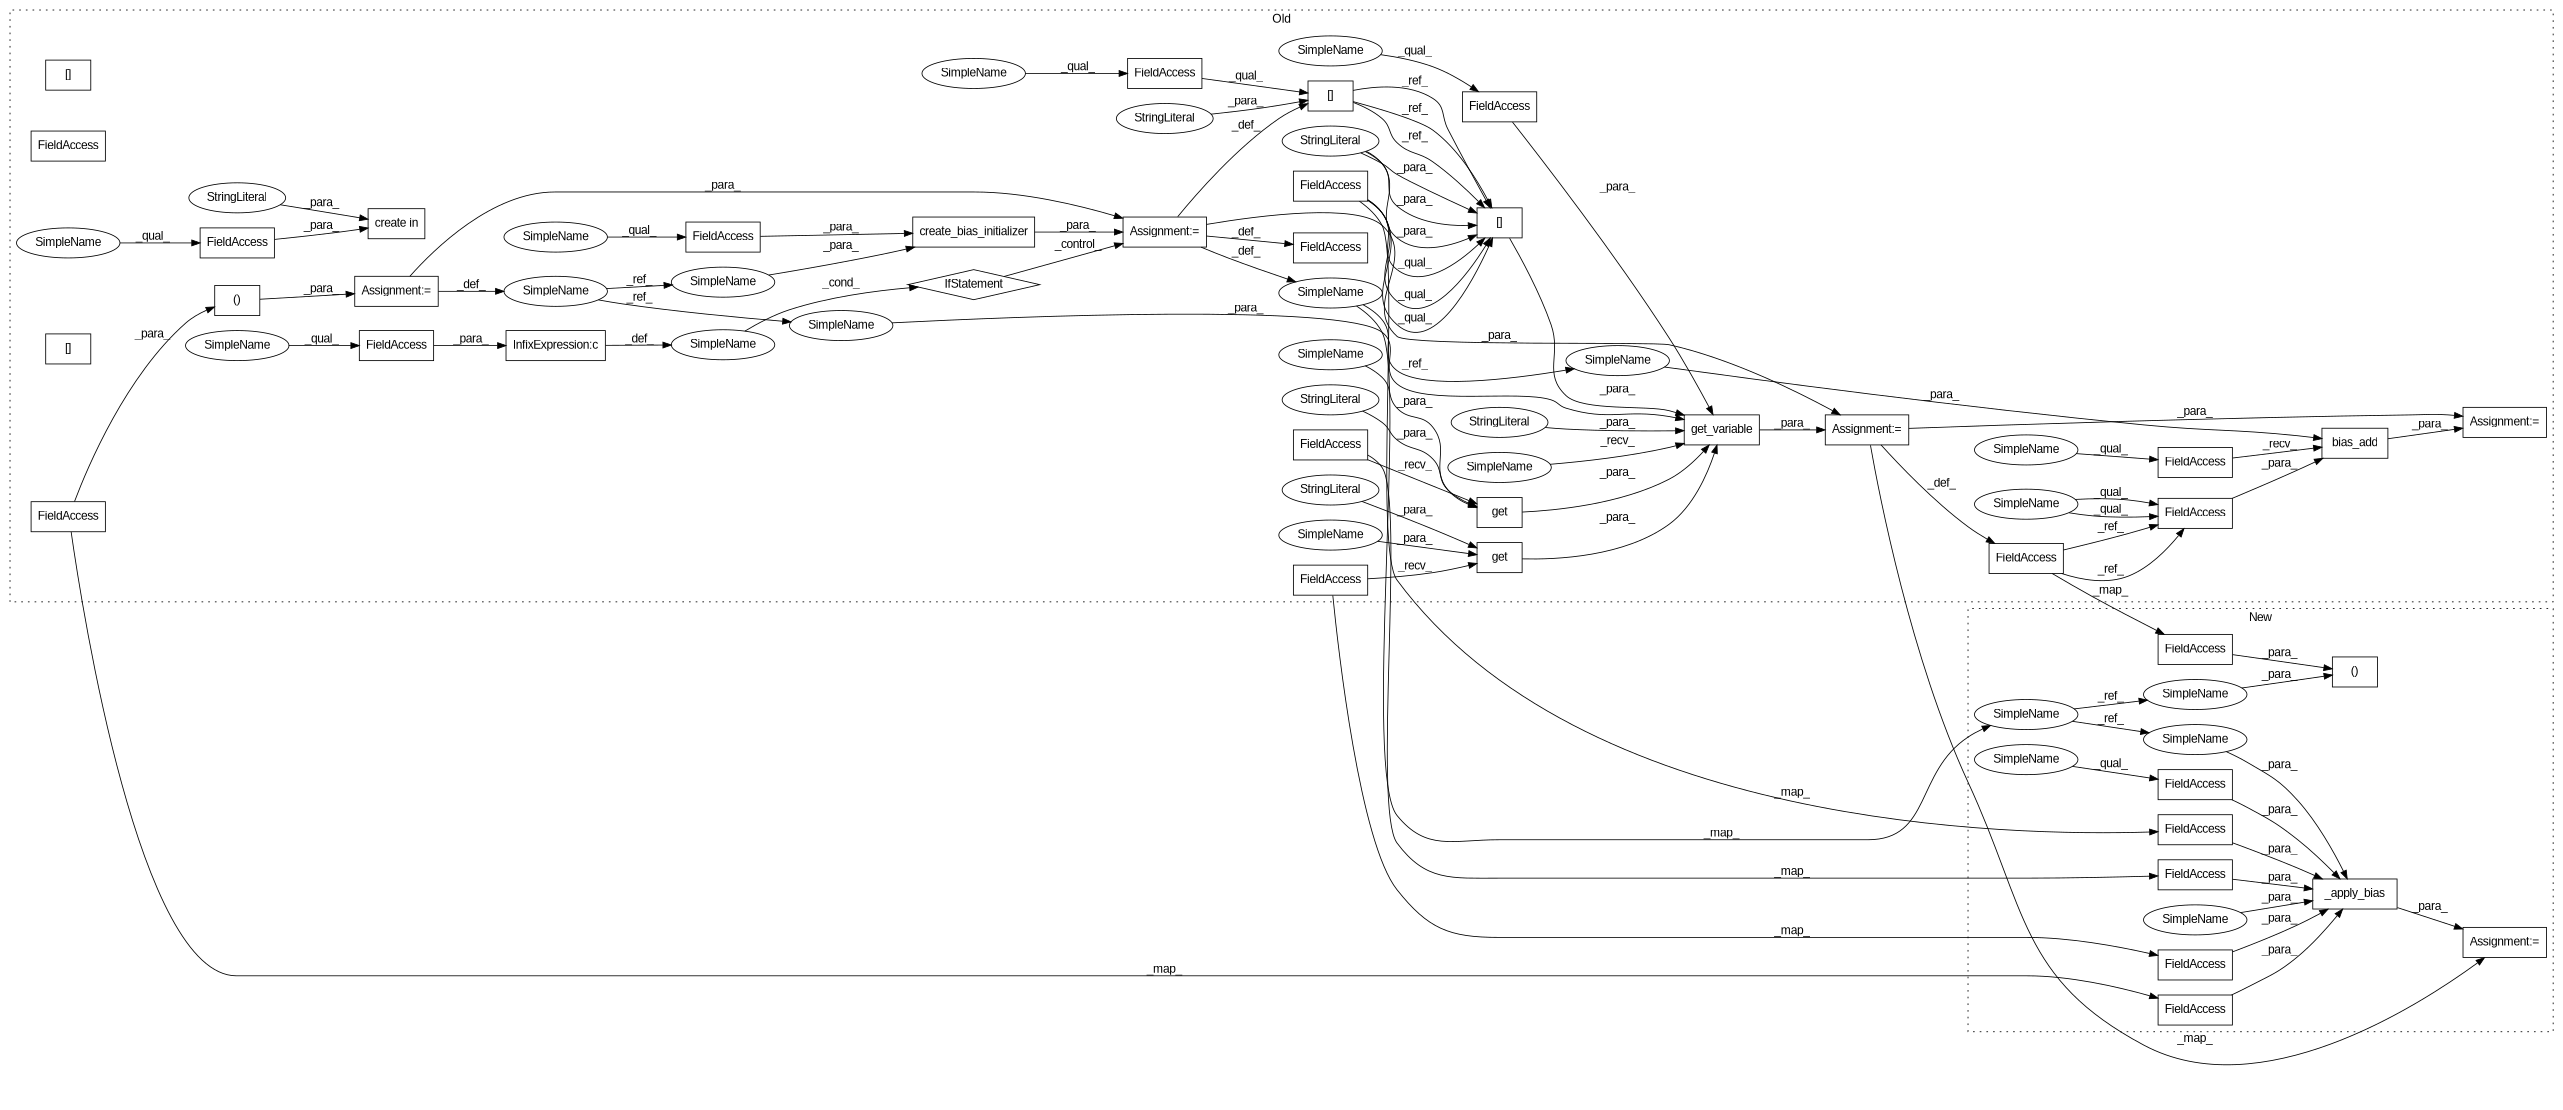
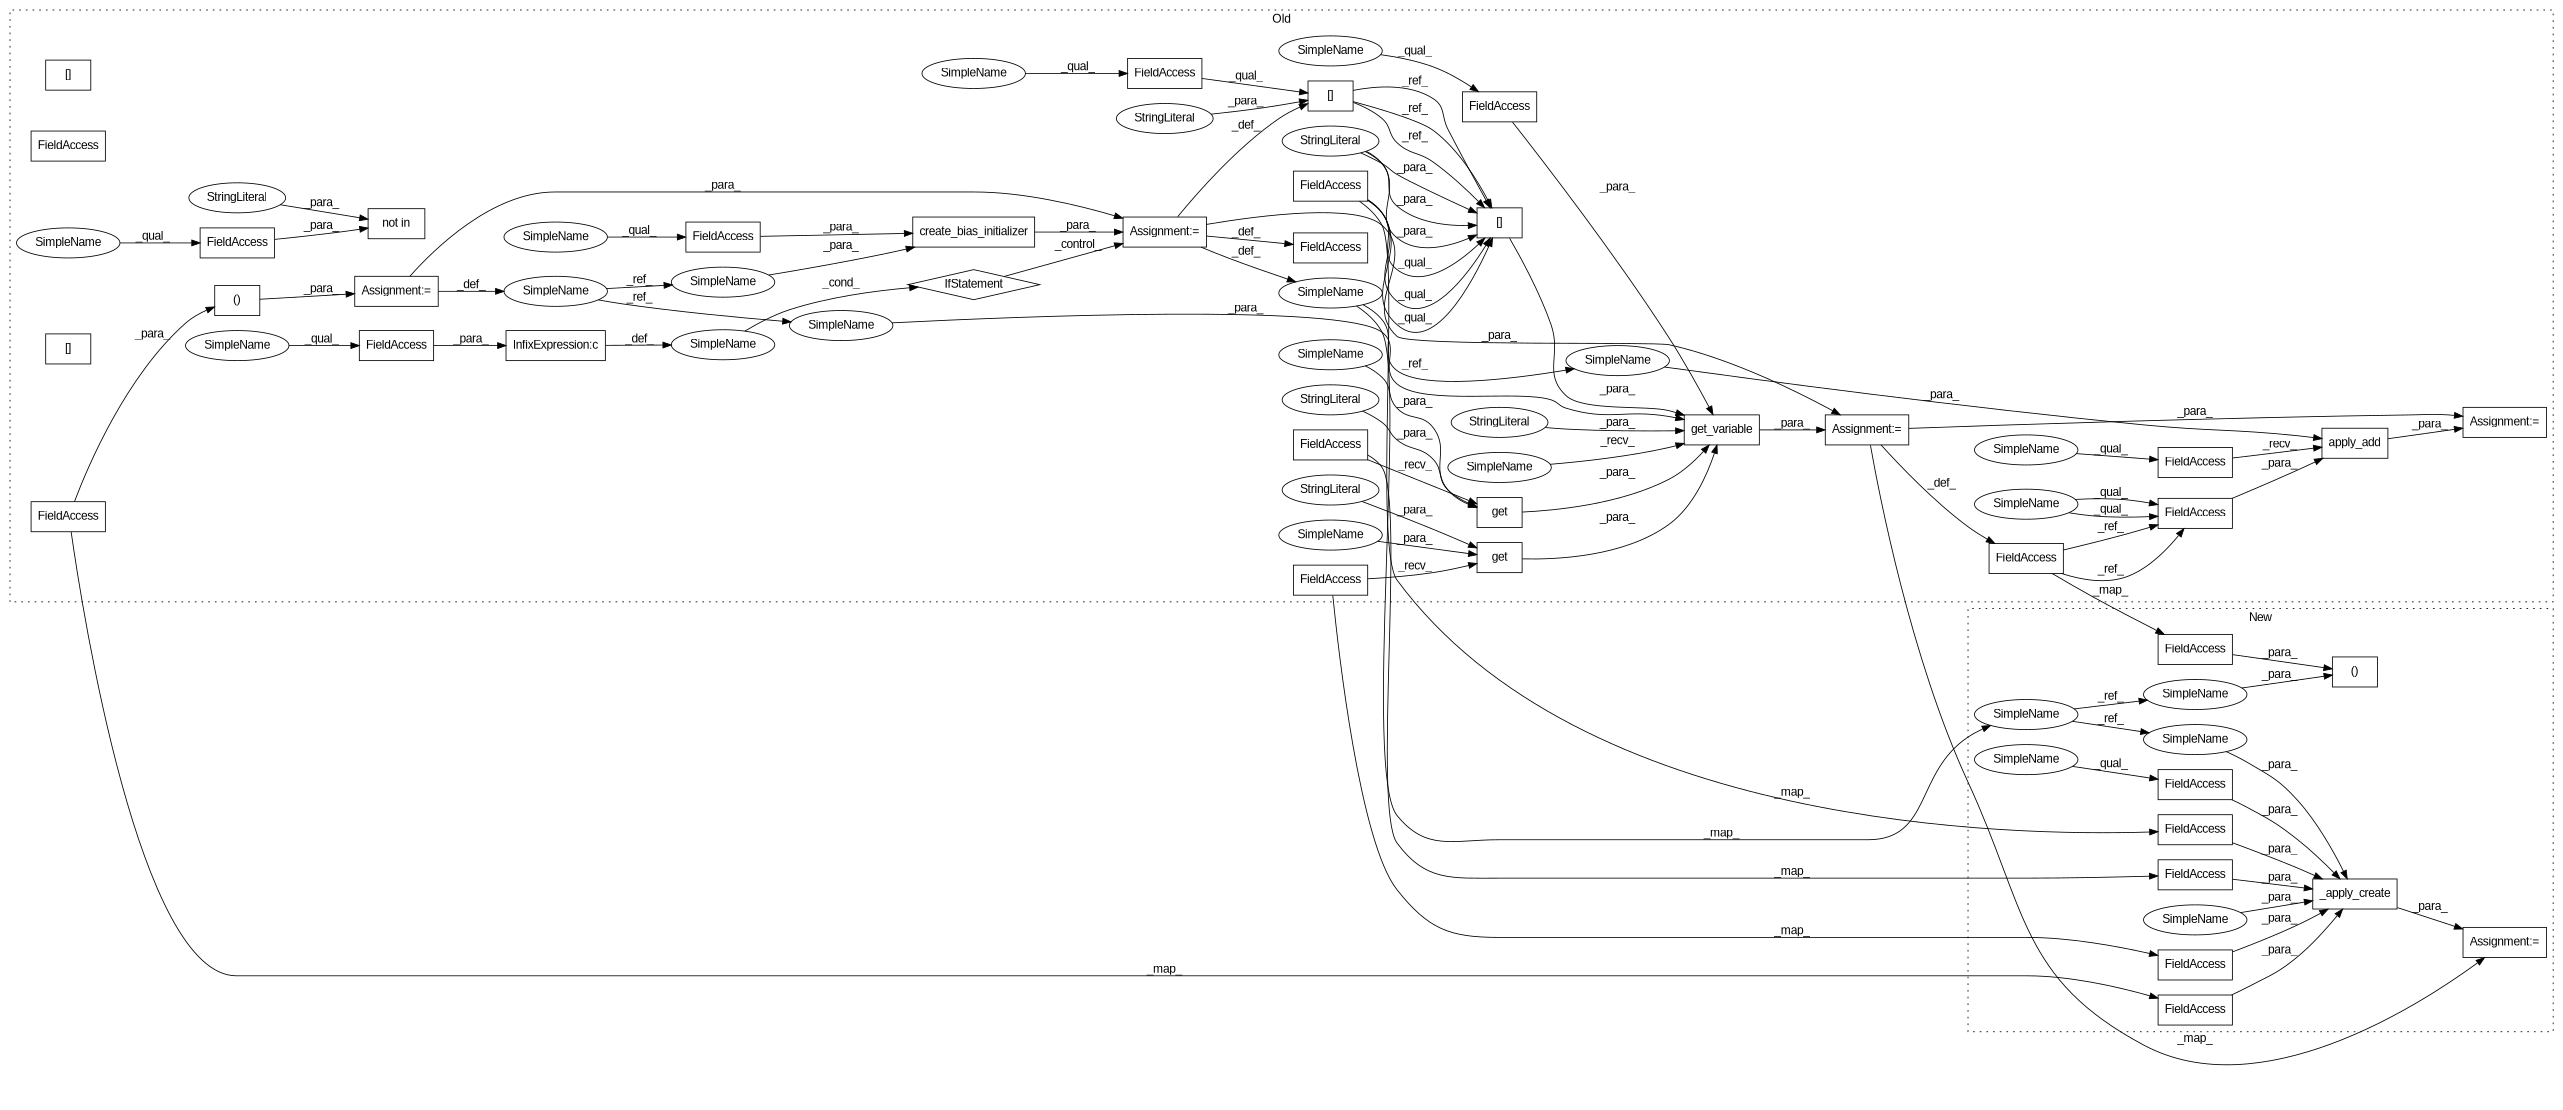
(396, 224) -> (396, 224)
(2355, 443) -> (2355, 443)
(2355, 894) -> (2355, 894)
